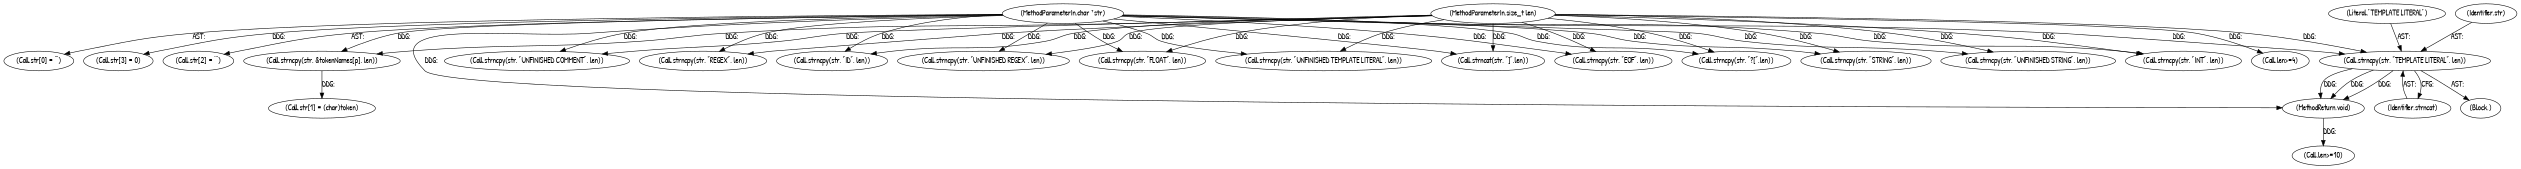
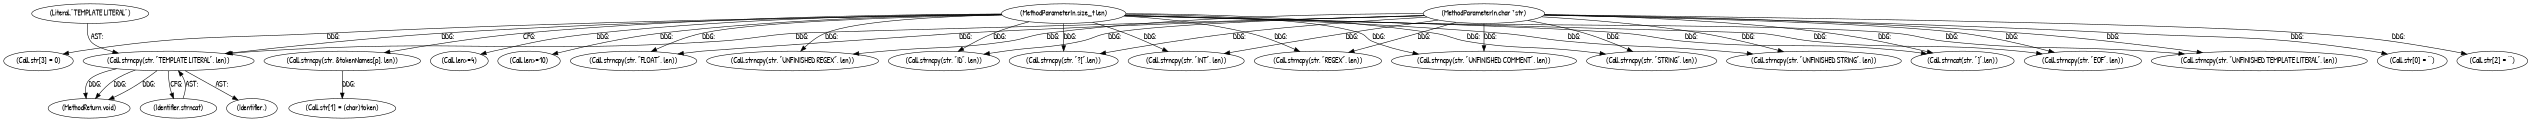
(2486, 14) -> none
(673, 20) -> none
(361, 28) -> (511, 26)
(200, 37) -> (2298, 37)
(359, 37) -> (2399, 37)
(733, 37) -> (530, 37)
(1041, 99) -> none
(2481, 108) -> (252, 108)
(2323, 129) -> (712, 28)
